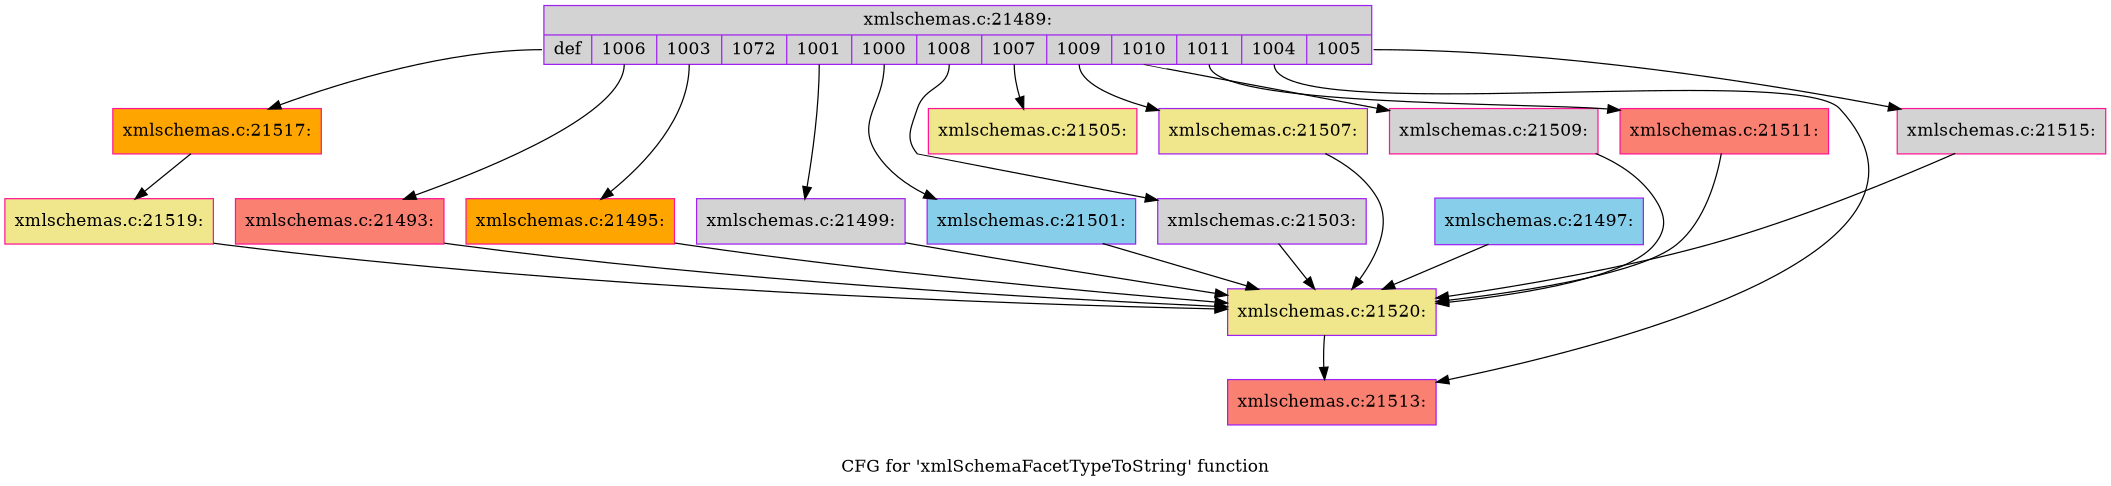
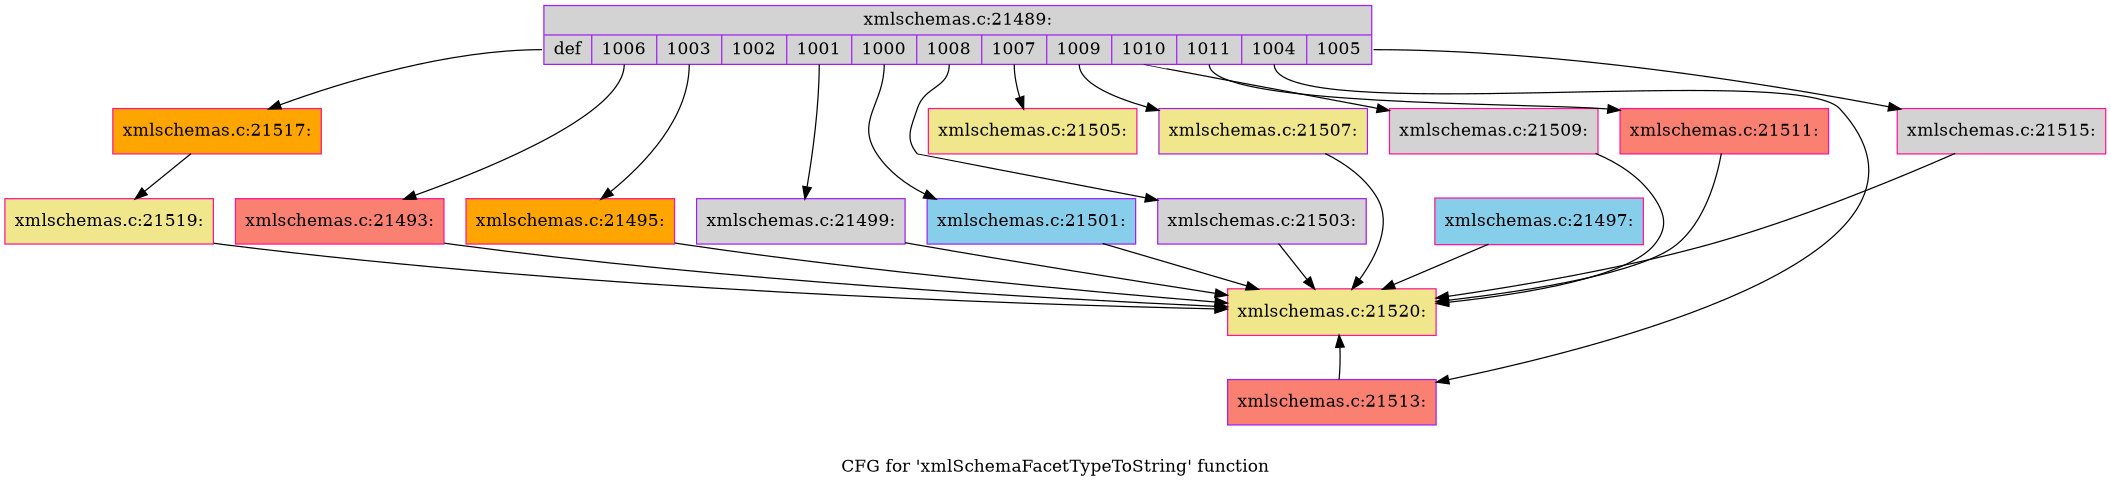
(754, 49) -> (754, 49)
(1539, 221) -> (1539, 221)
(1332, 312) -> (1332, 312)
(1324, 351) -> (1340, 364)
